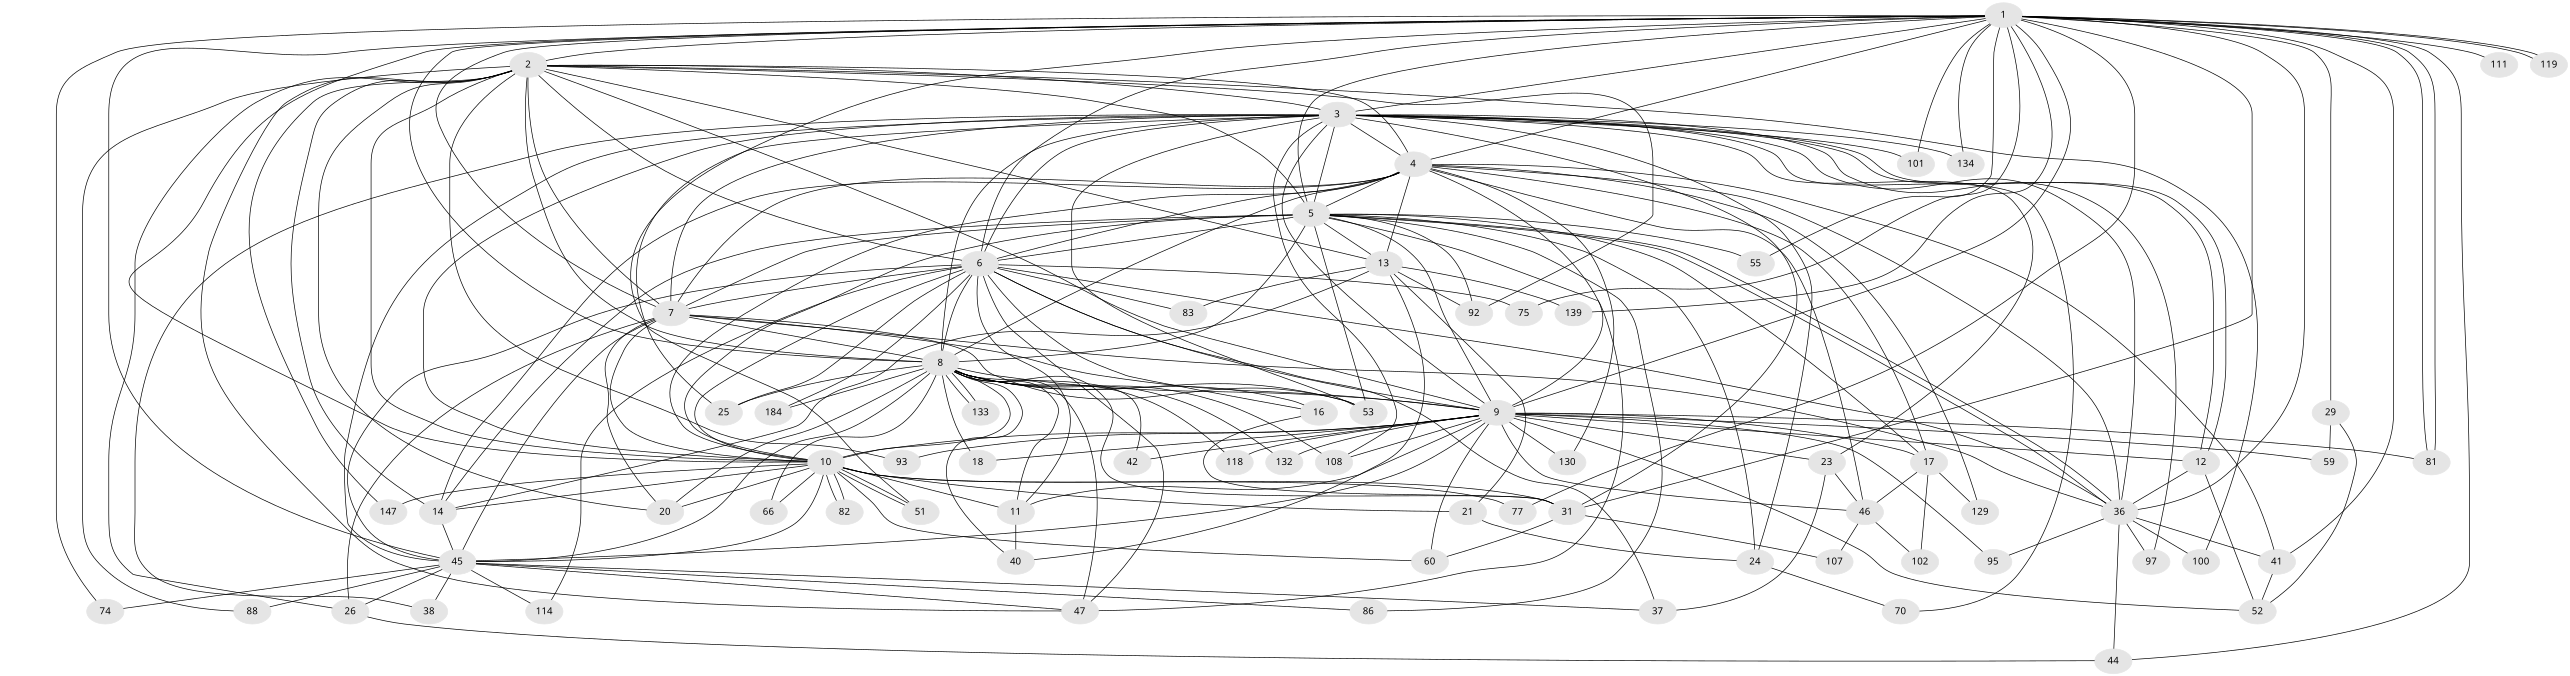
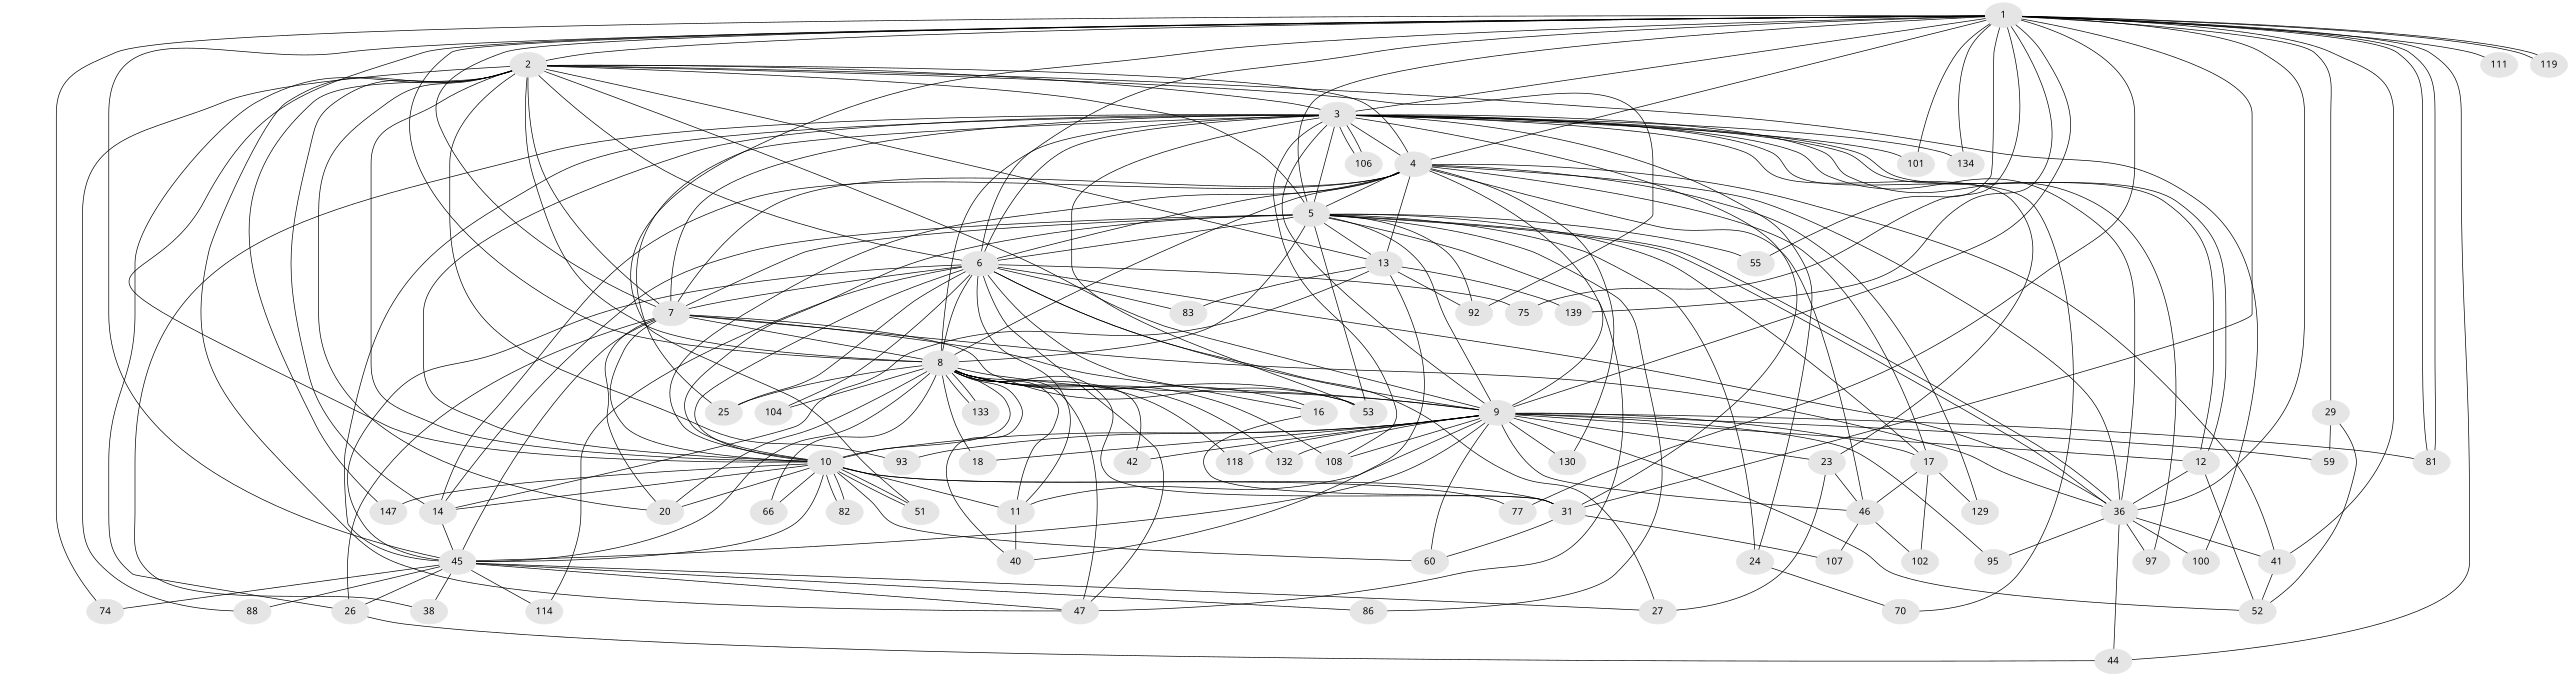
none -> (1364, 164)
(774, 413) -> (774, 413)
(1468, 512) -> none
(1658, 612) -> (1658, 612)
